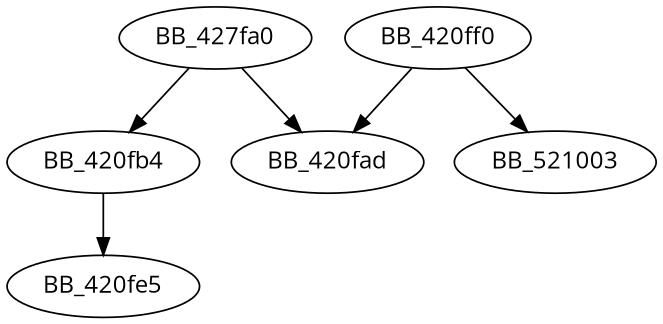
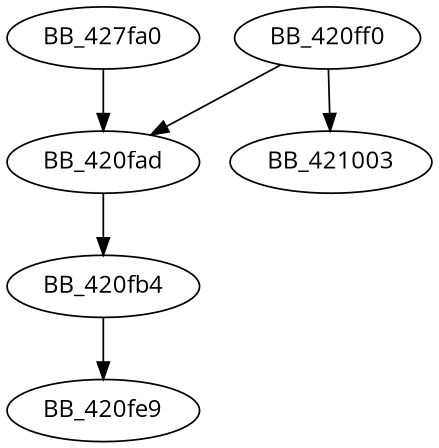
(165, 94) -> (103, 216)
(555, 162) -> (331, 162)
(103, 286) -> (103, 411)
